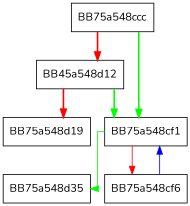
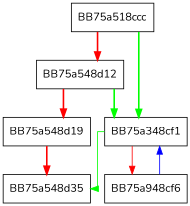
(113, 17) -> (113, 17)
(80, 75) -> (80, 75)
(146, 132) -> (146, 132)
none -> (47, 156)
(146, 189) -> (146, 189)
